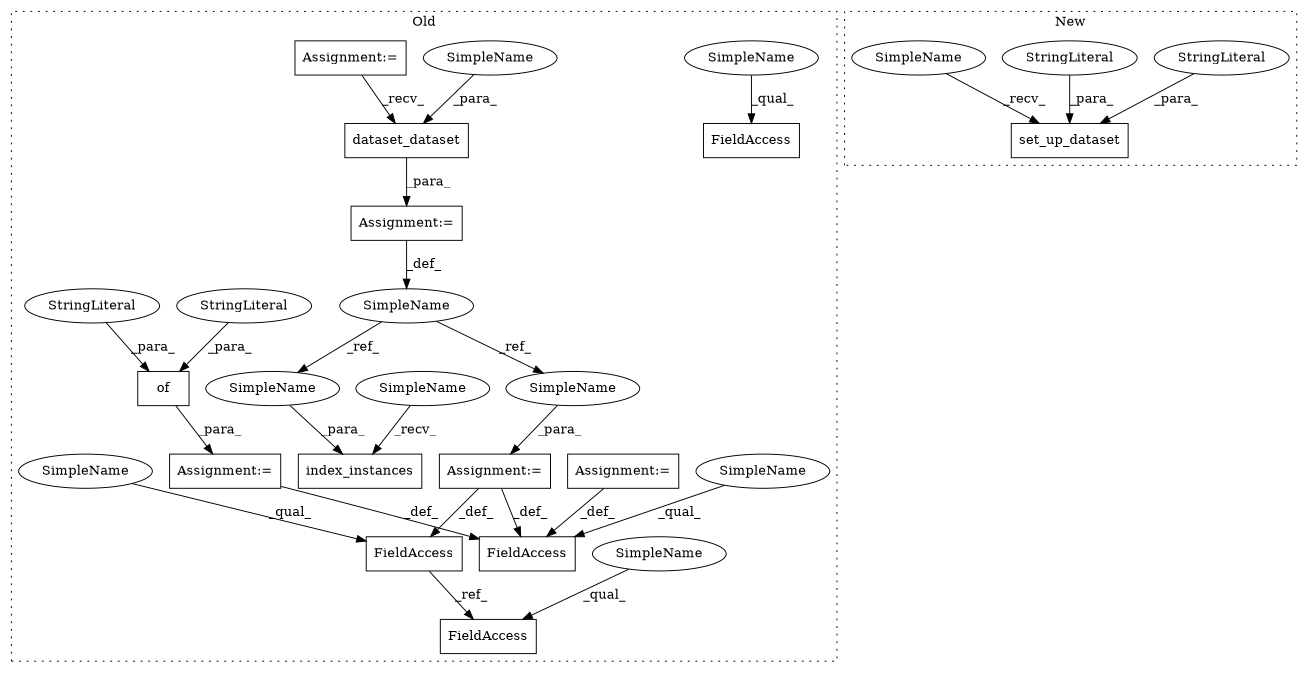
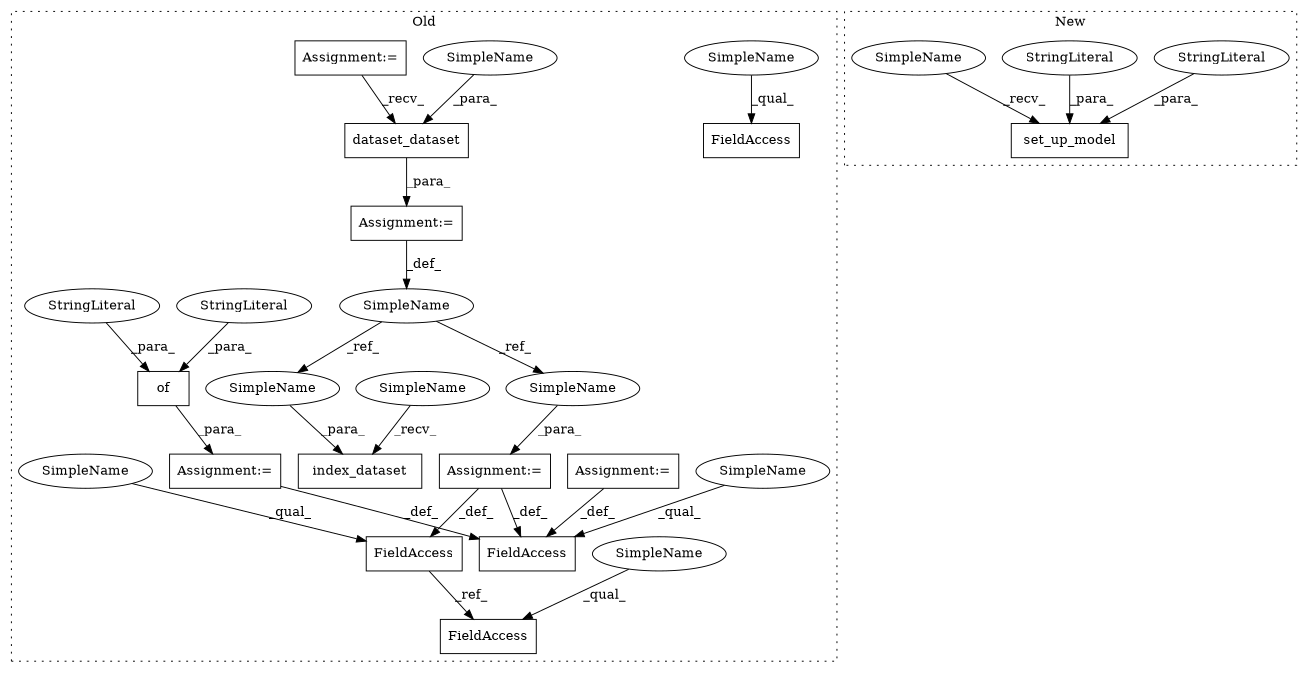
(1070, 141) -> (1070, 141)
(360, 471) -> (360, 471)
